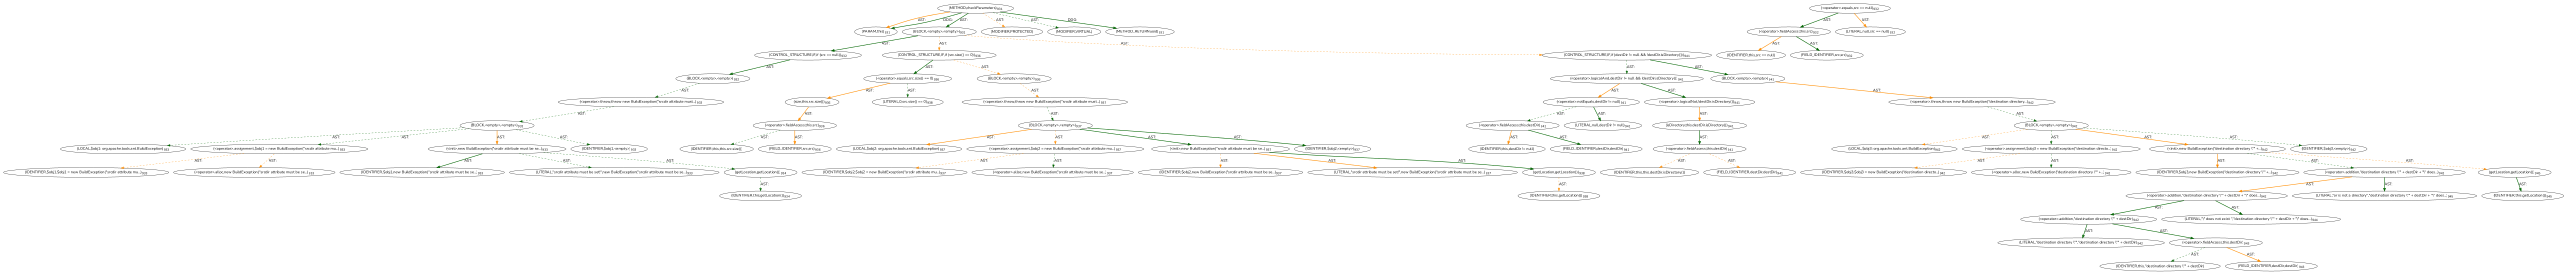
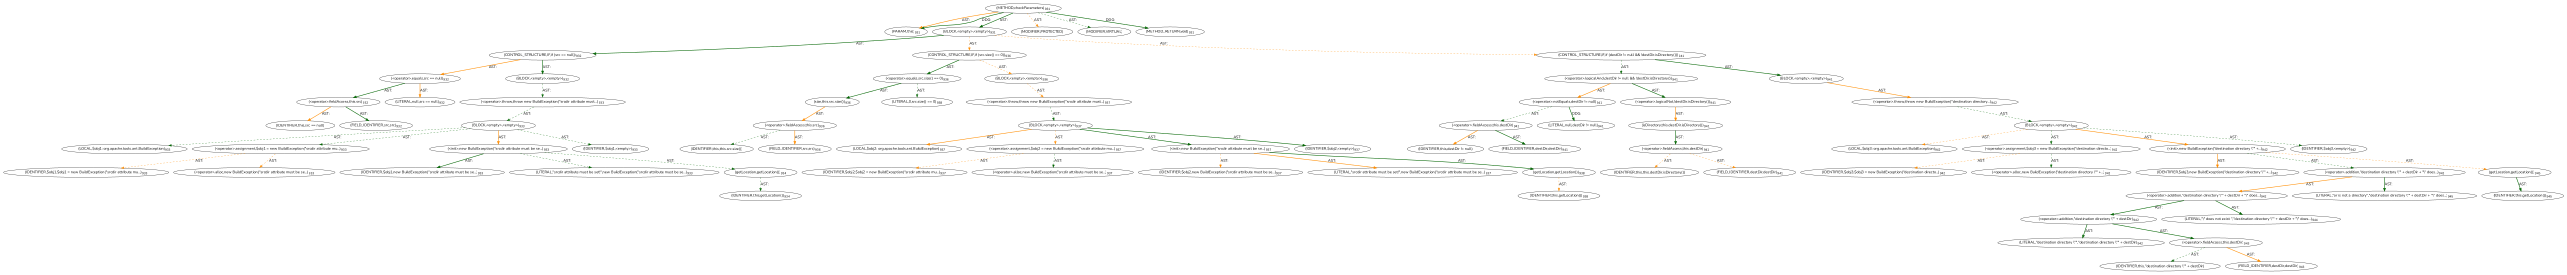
none -> (482, 67)
(860, 90) -> (875, 90)
(1603, 114) -> (1577, 114)
